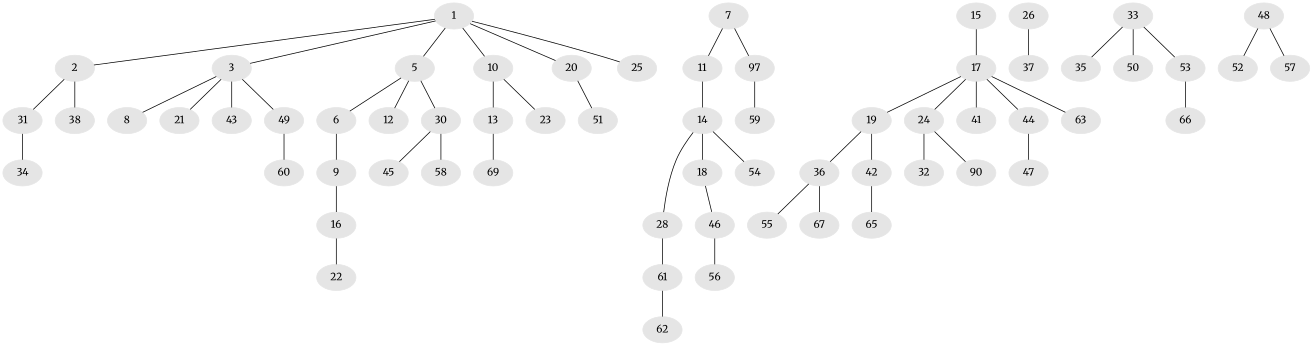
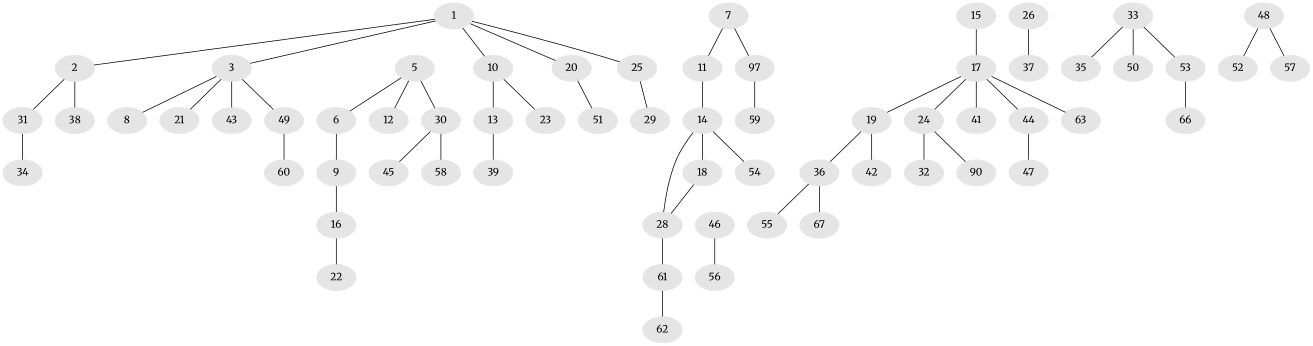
(434, 42) -> none
none -> (650, 121)
(493, 173) -> (493, 173)
(709, 199) -> (682, 199)
(872, 225) -> none
